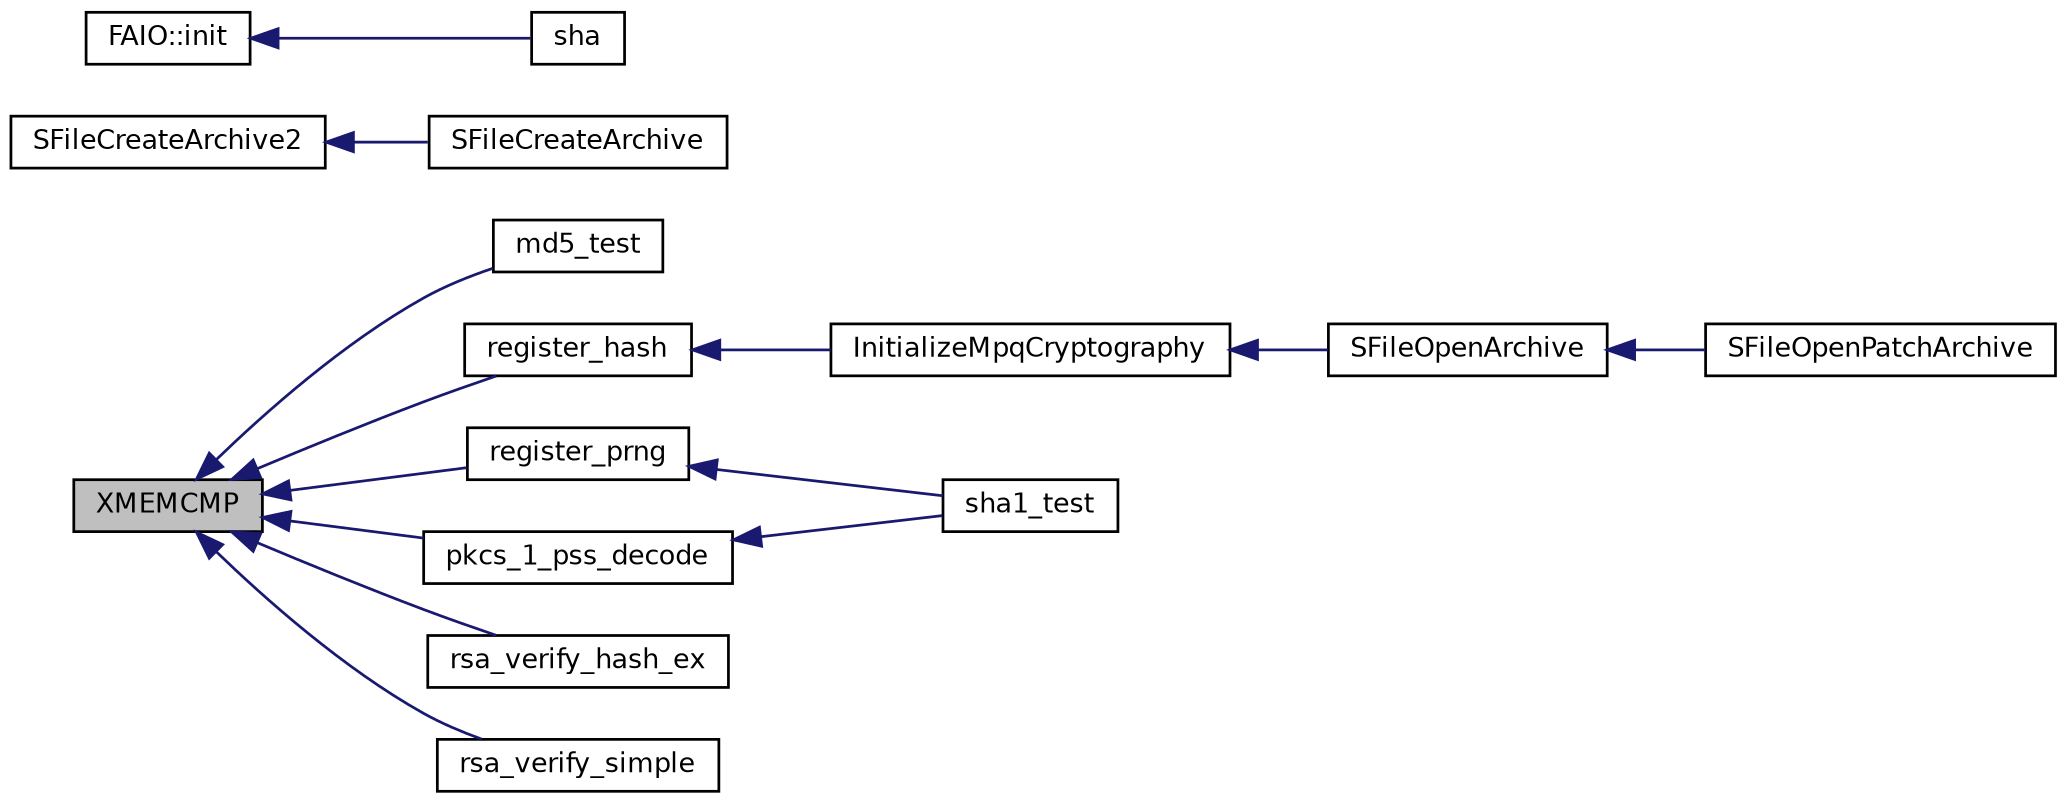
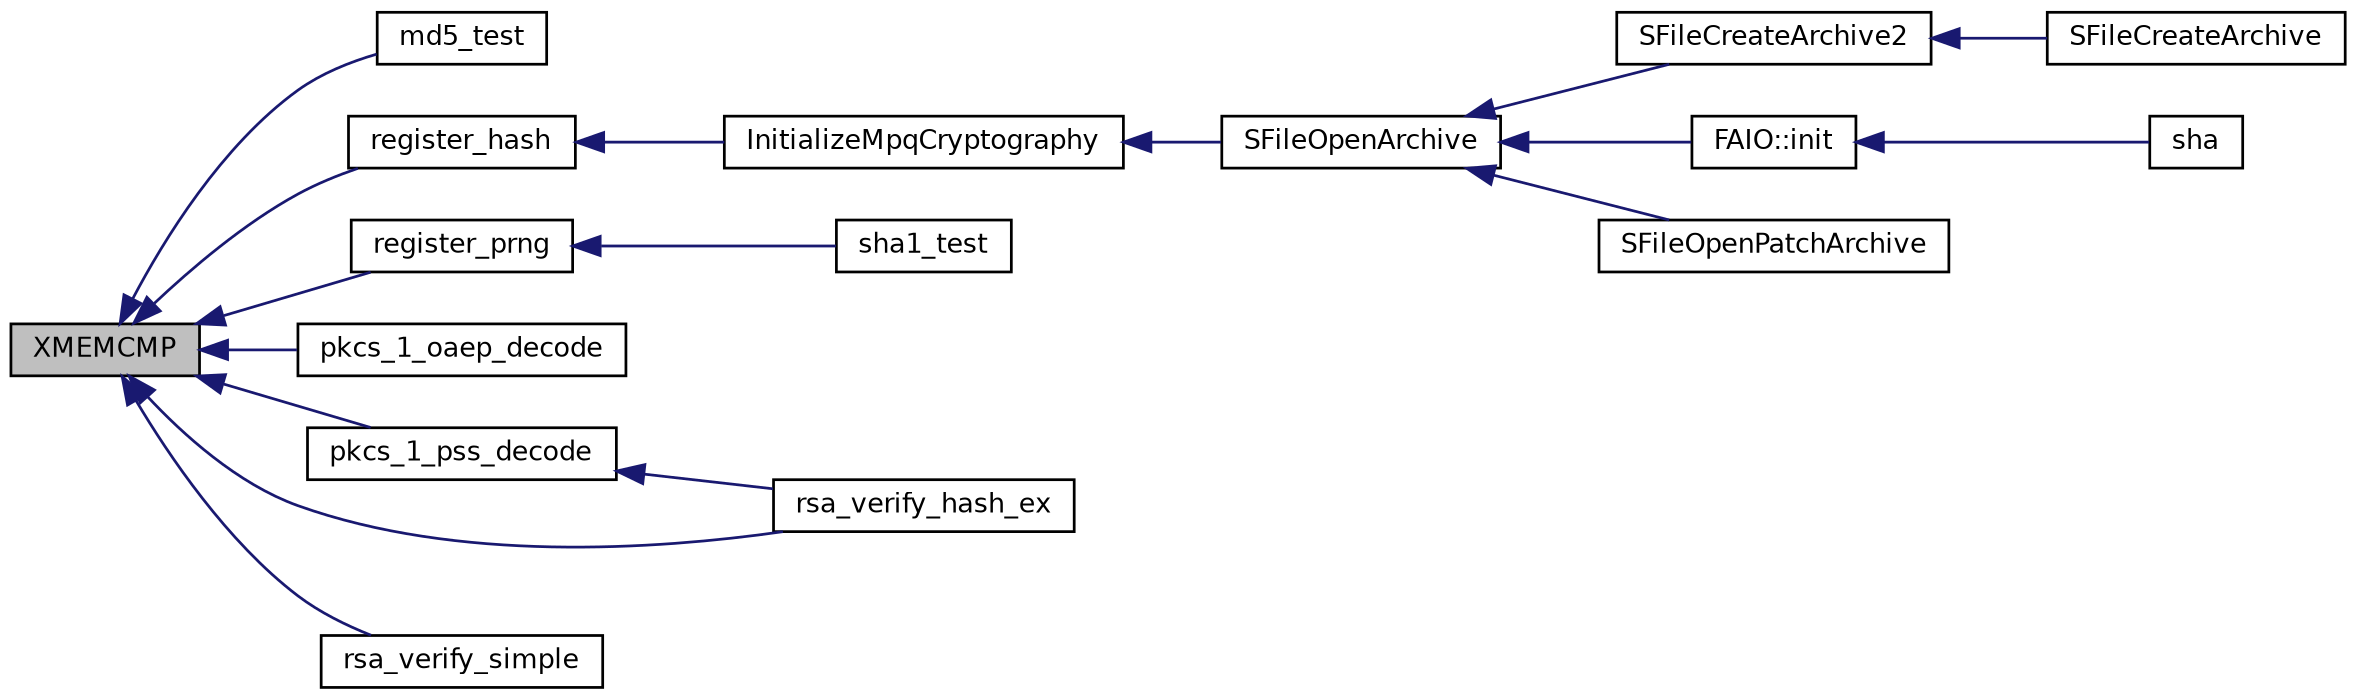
none -> (1581, 87)
none -> (1610, 142)
none -> (462, 350)
(852, 526) -> (709, 481)
